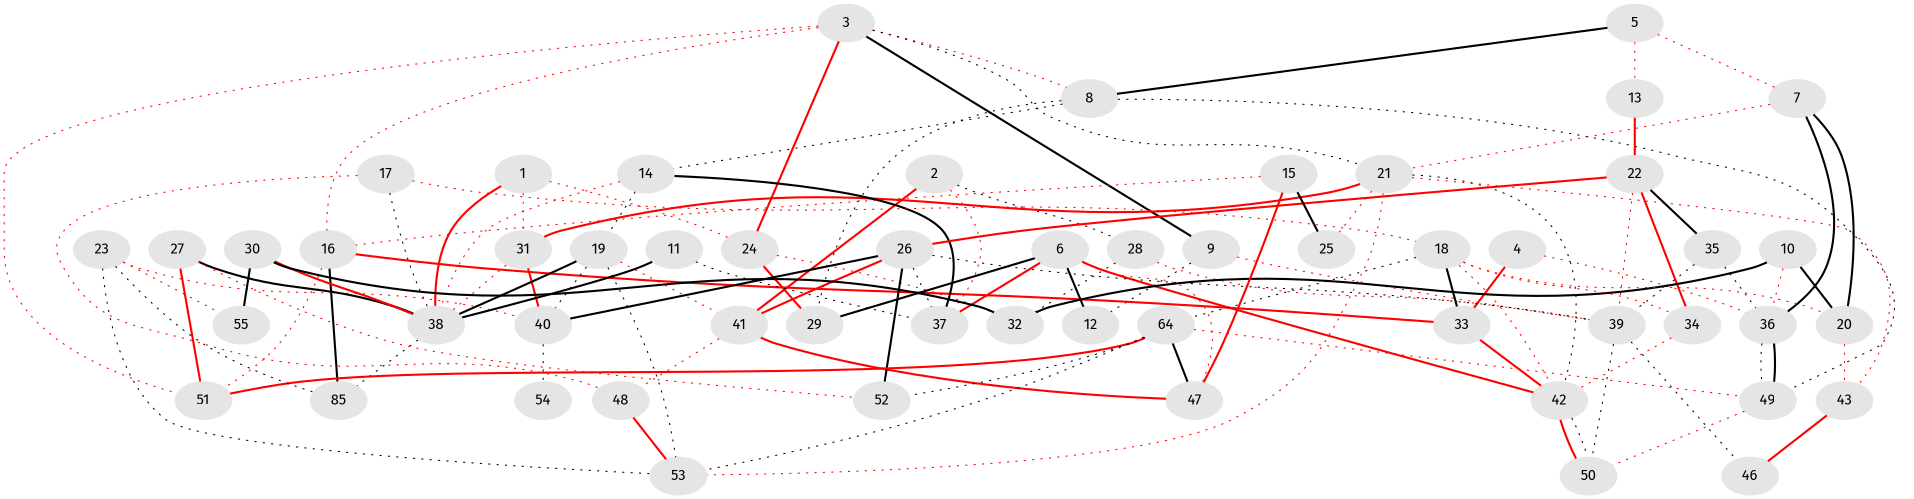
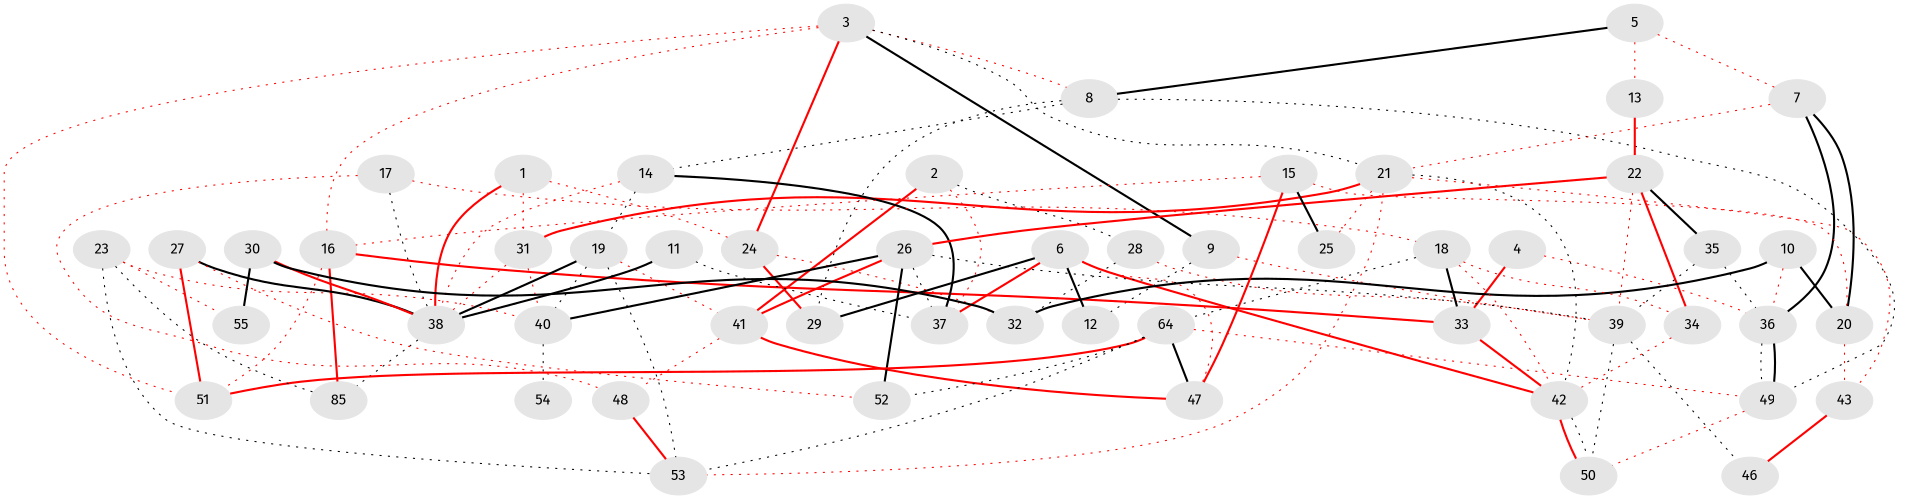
(533, 287) -> (533, 287)
(1698, 288) -> (1596, 203)
(334, 331) -> (334, 331)
